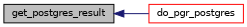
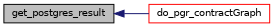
(196, 14) -> (209, 14)
